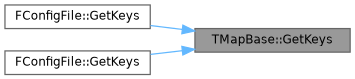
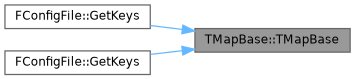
(273, 40) -> (273, 40)
